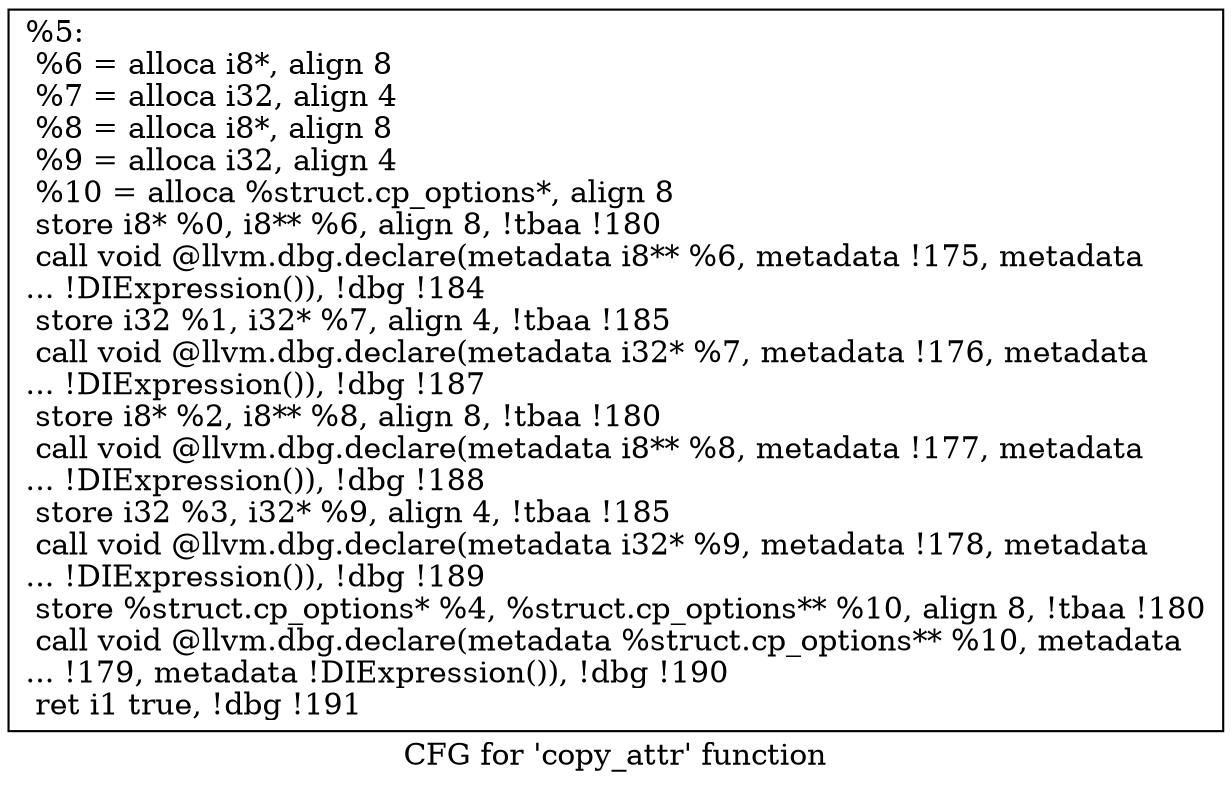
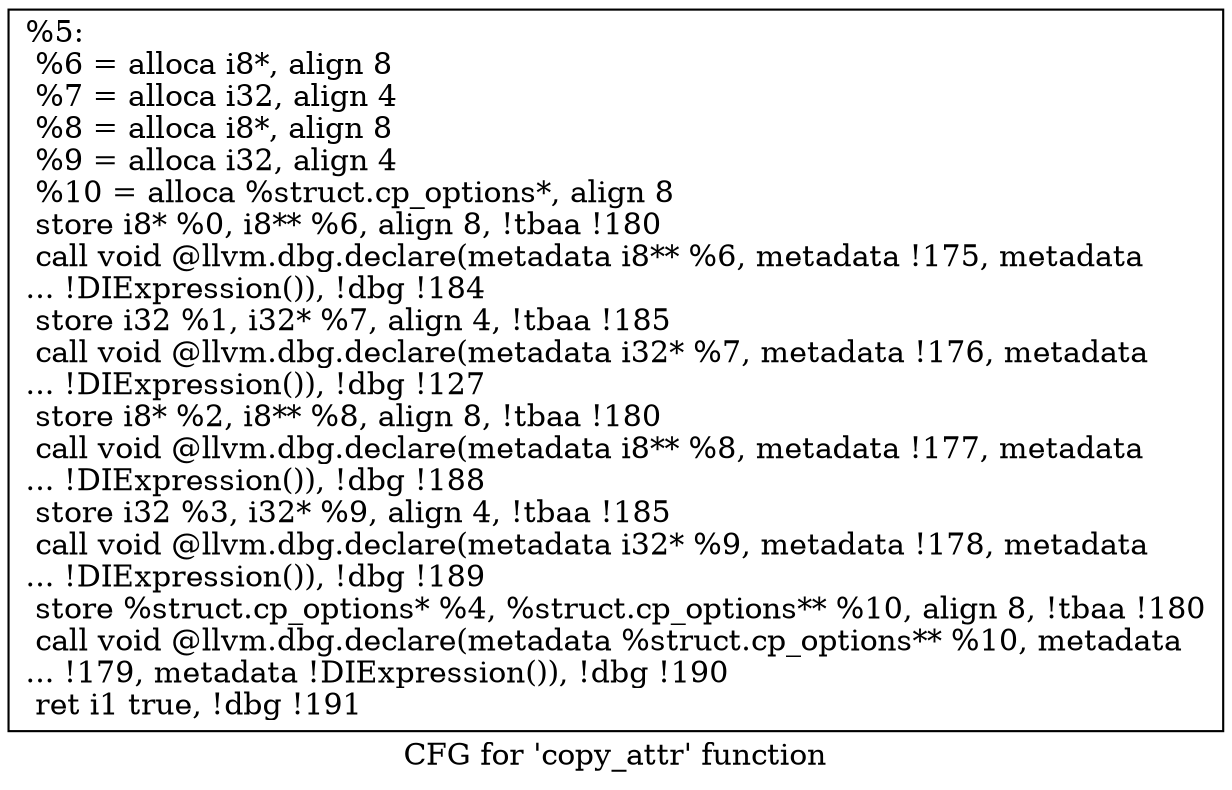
(256, 385) -> (256, 385)
